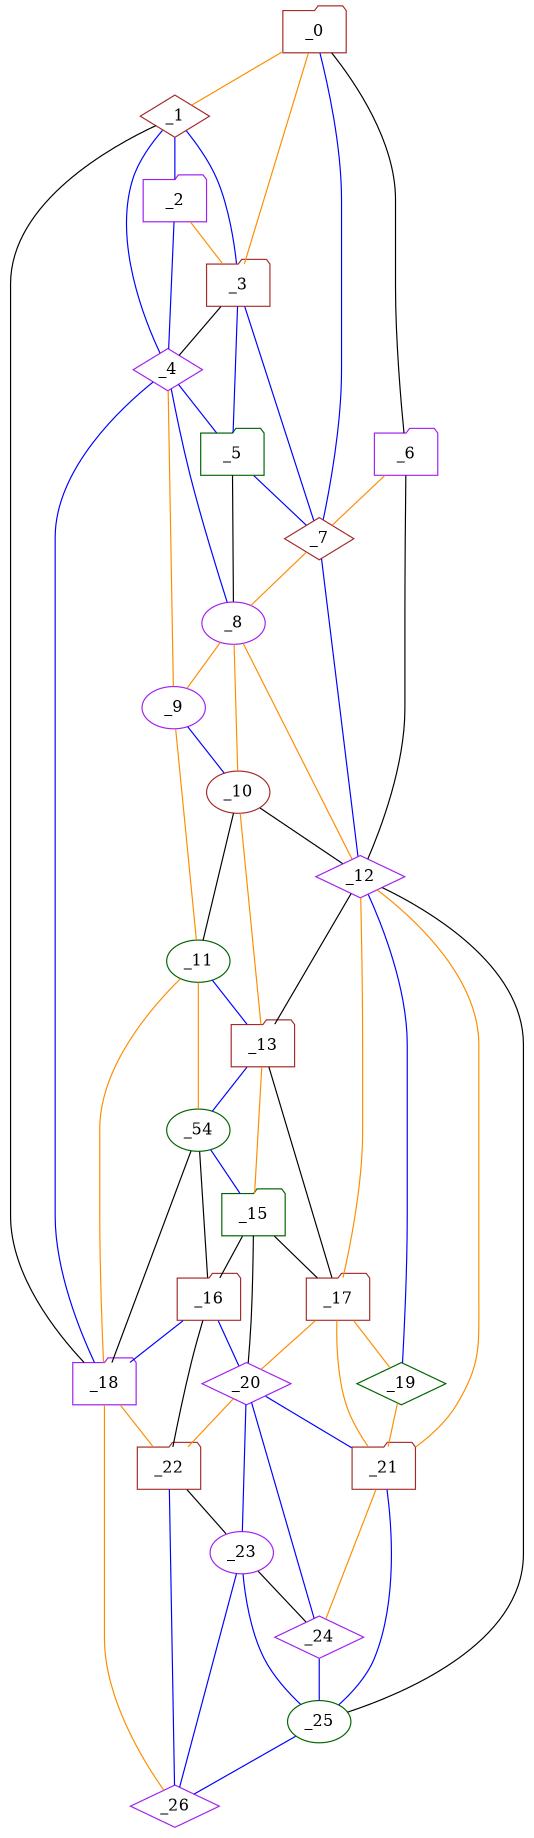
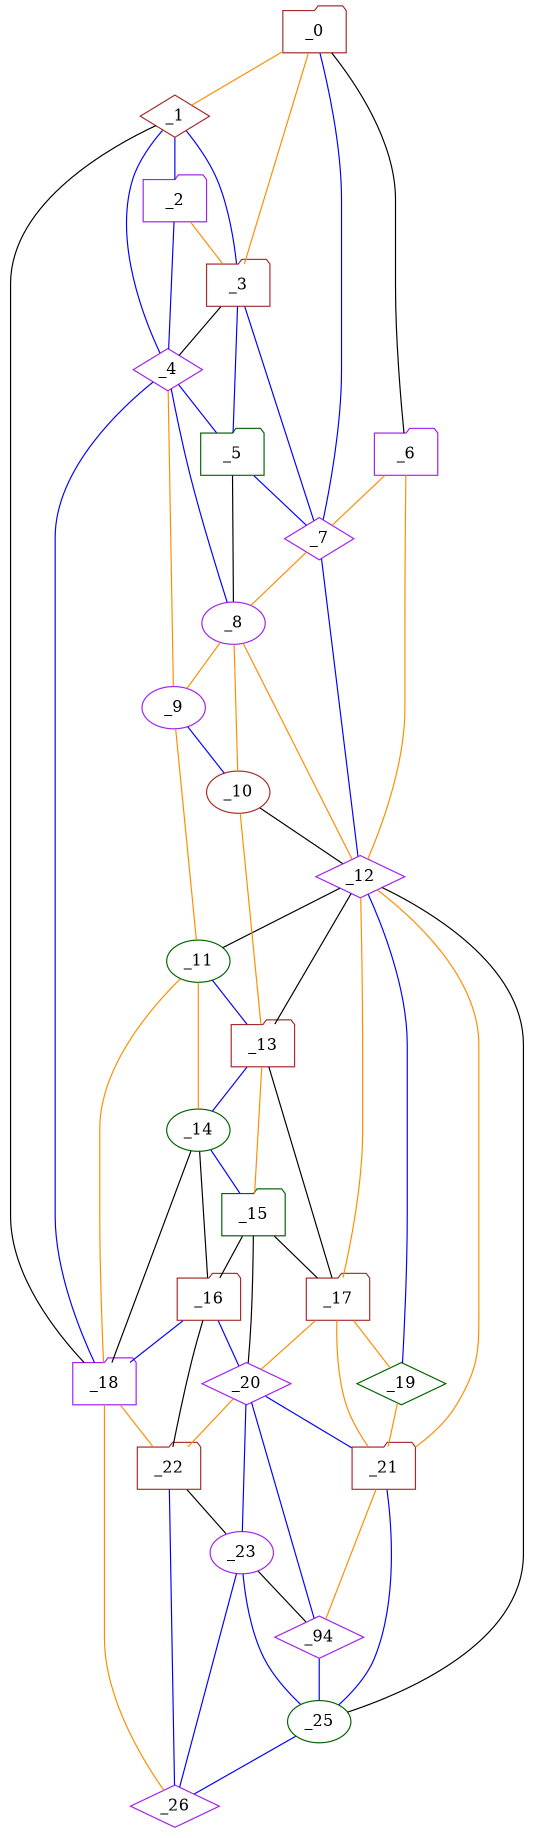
(319, 539) -> (319, 539)
(405, 670) -> (405, 670)
(218, 877) -> (281, 918)
(198, 1130) -> (198, 1130)
(319, 1637) -> (319, 1637)
